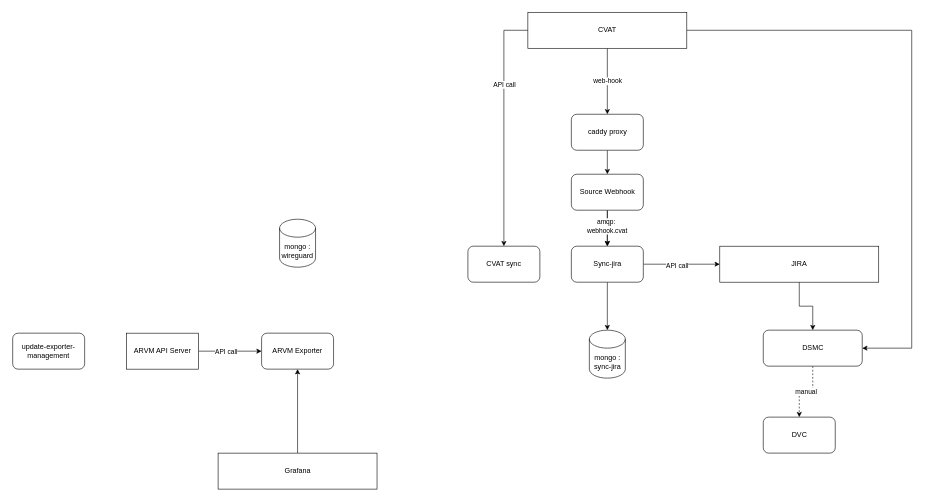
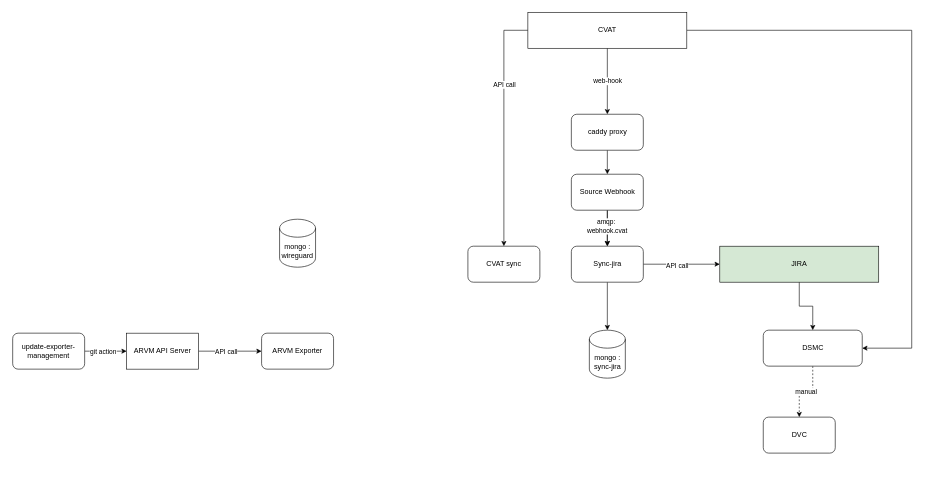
(799, 264) -> (799, 264)
none -> (105, 351)
(297, 413) -> none
(297, 471) -> none
